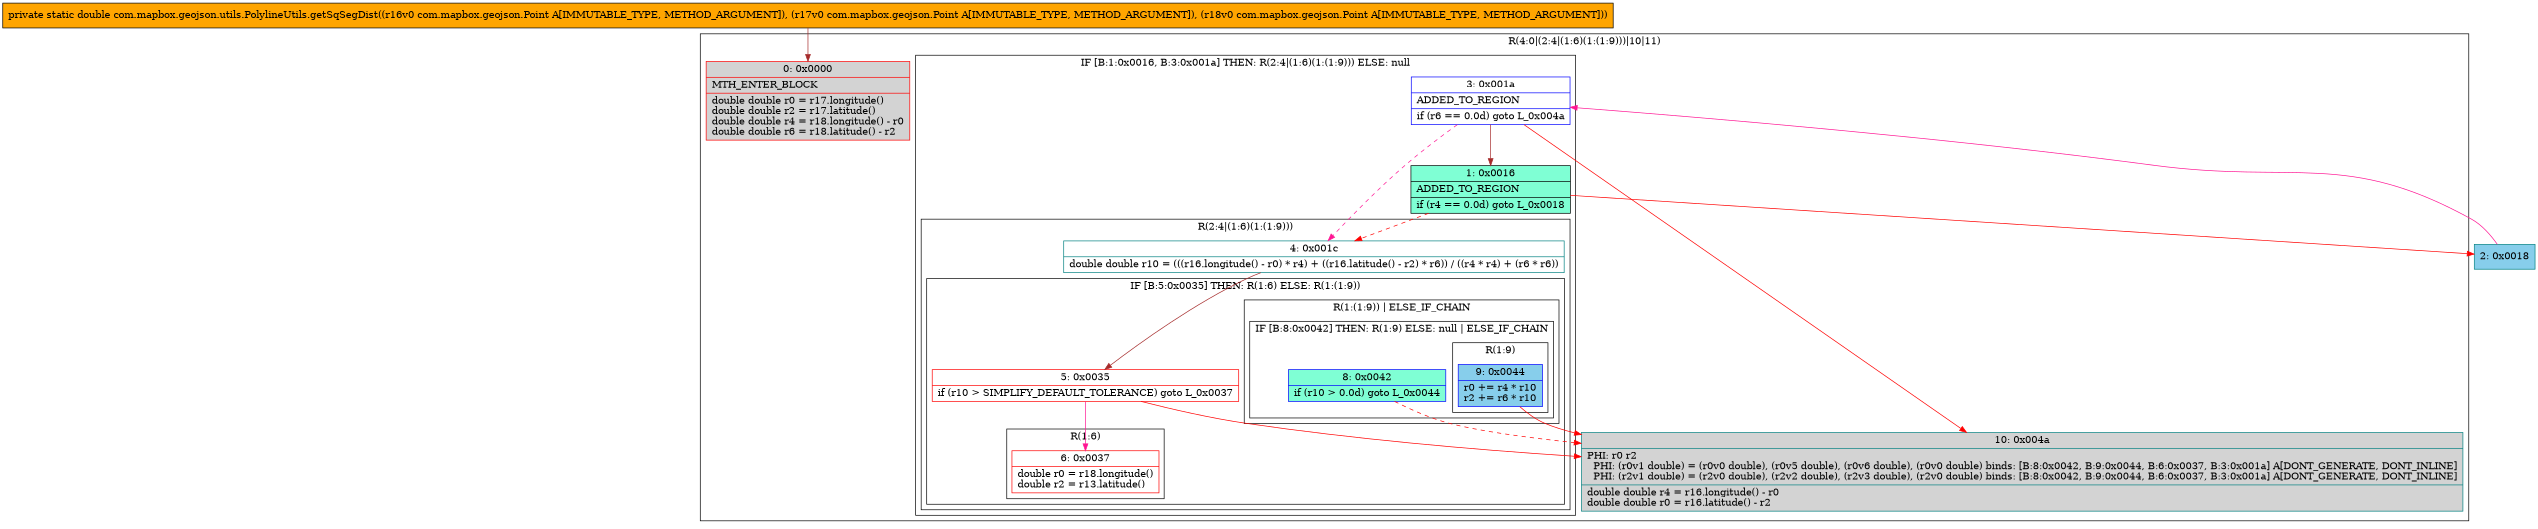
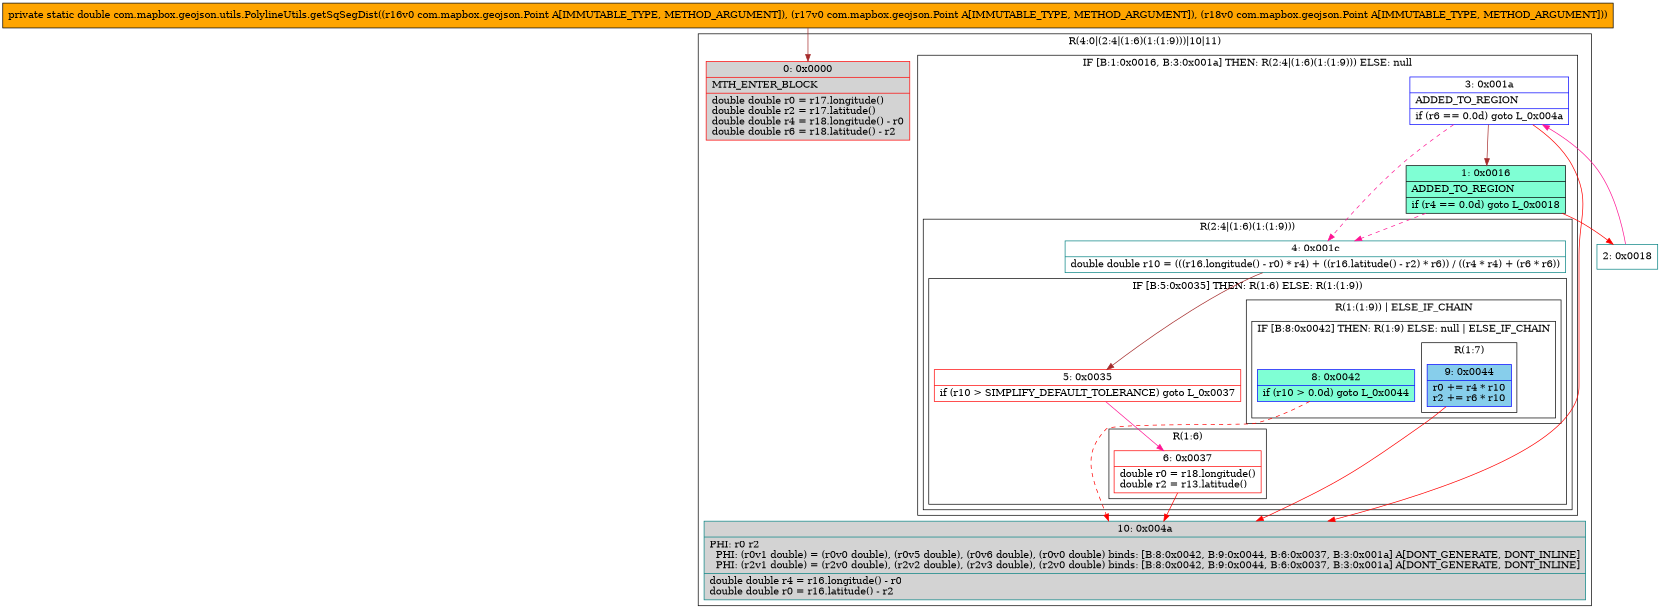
(1395, 226) -> (1394, 226)
(2505, 257) -> (1627, 257)
(1500, 351) -> (1469, 351)
(1356, 437) -> (1172, 504)
